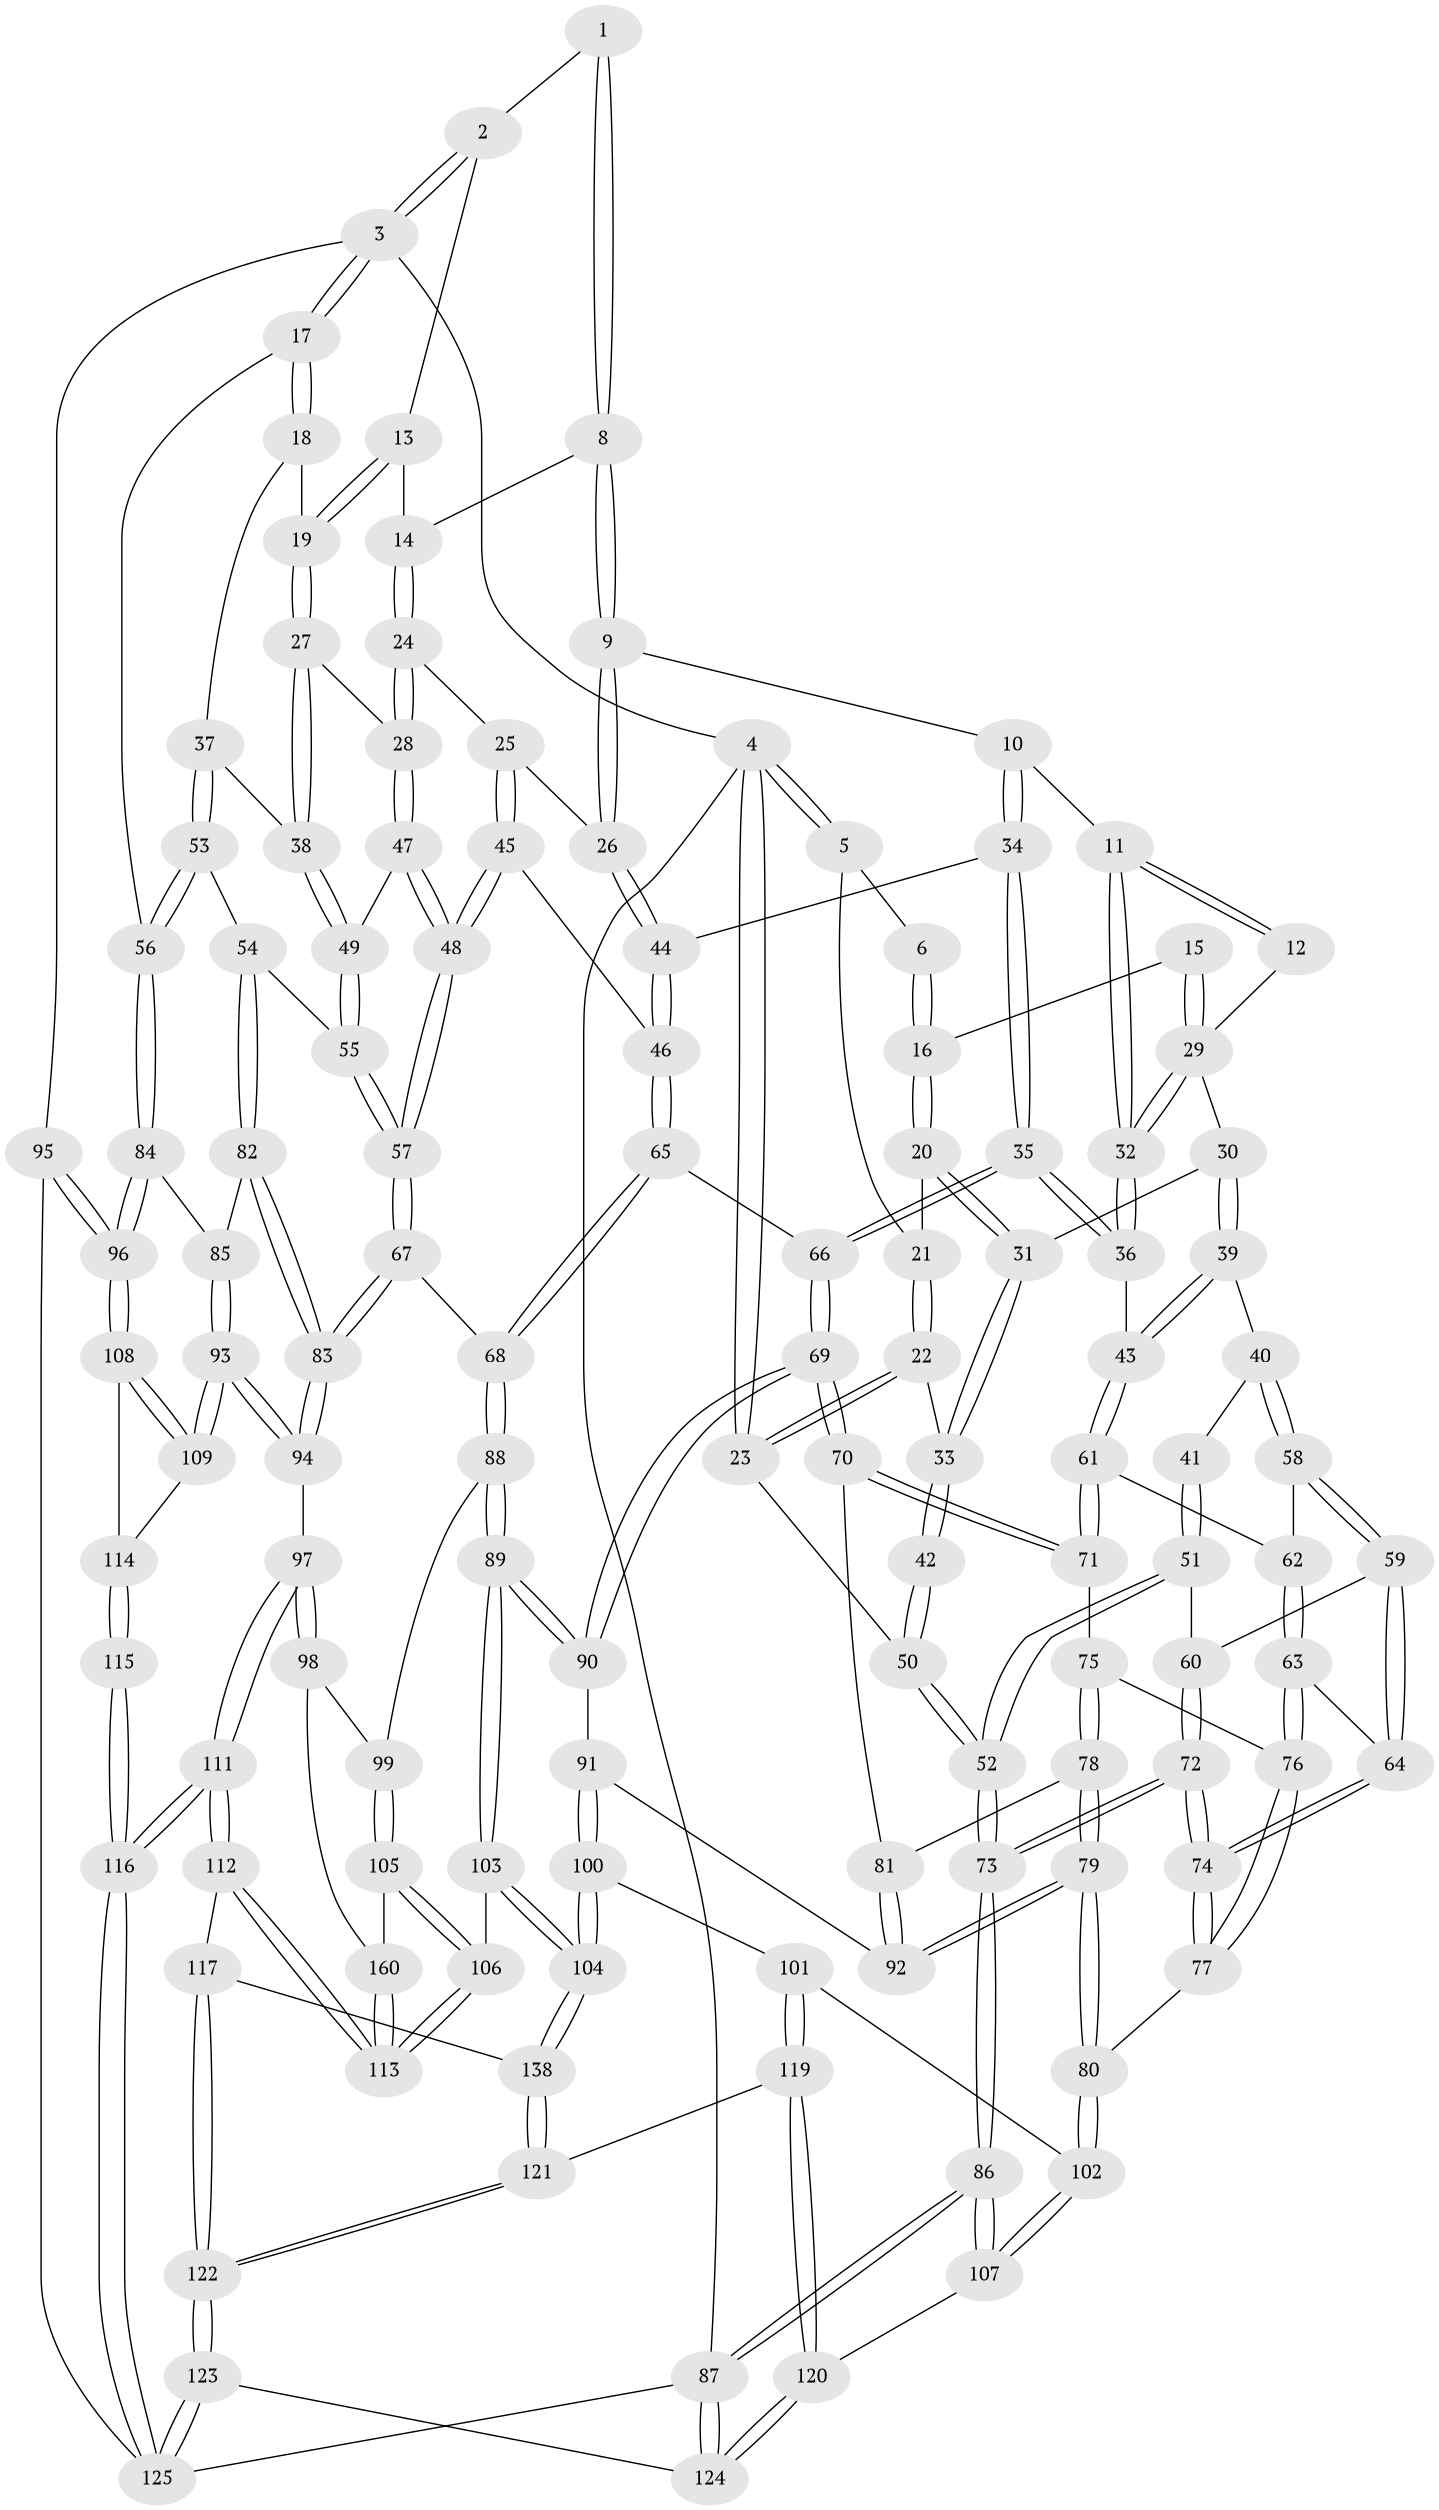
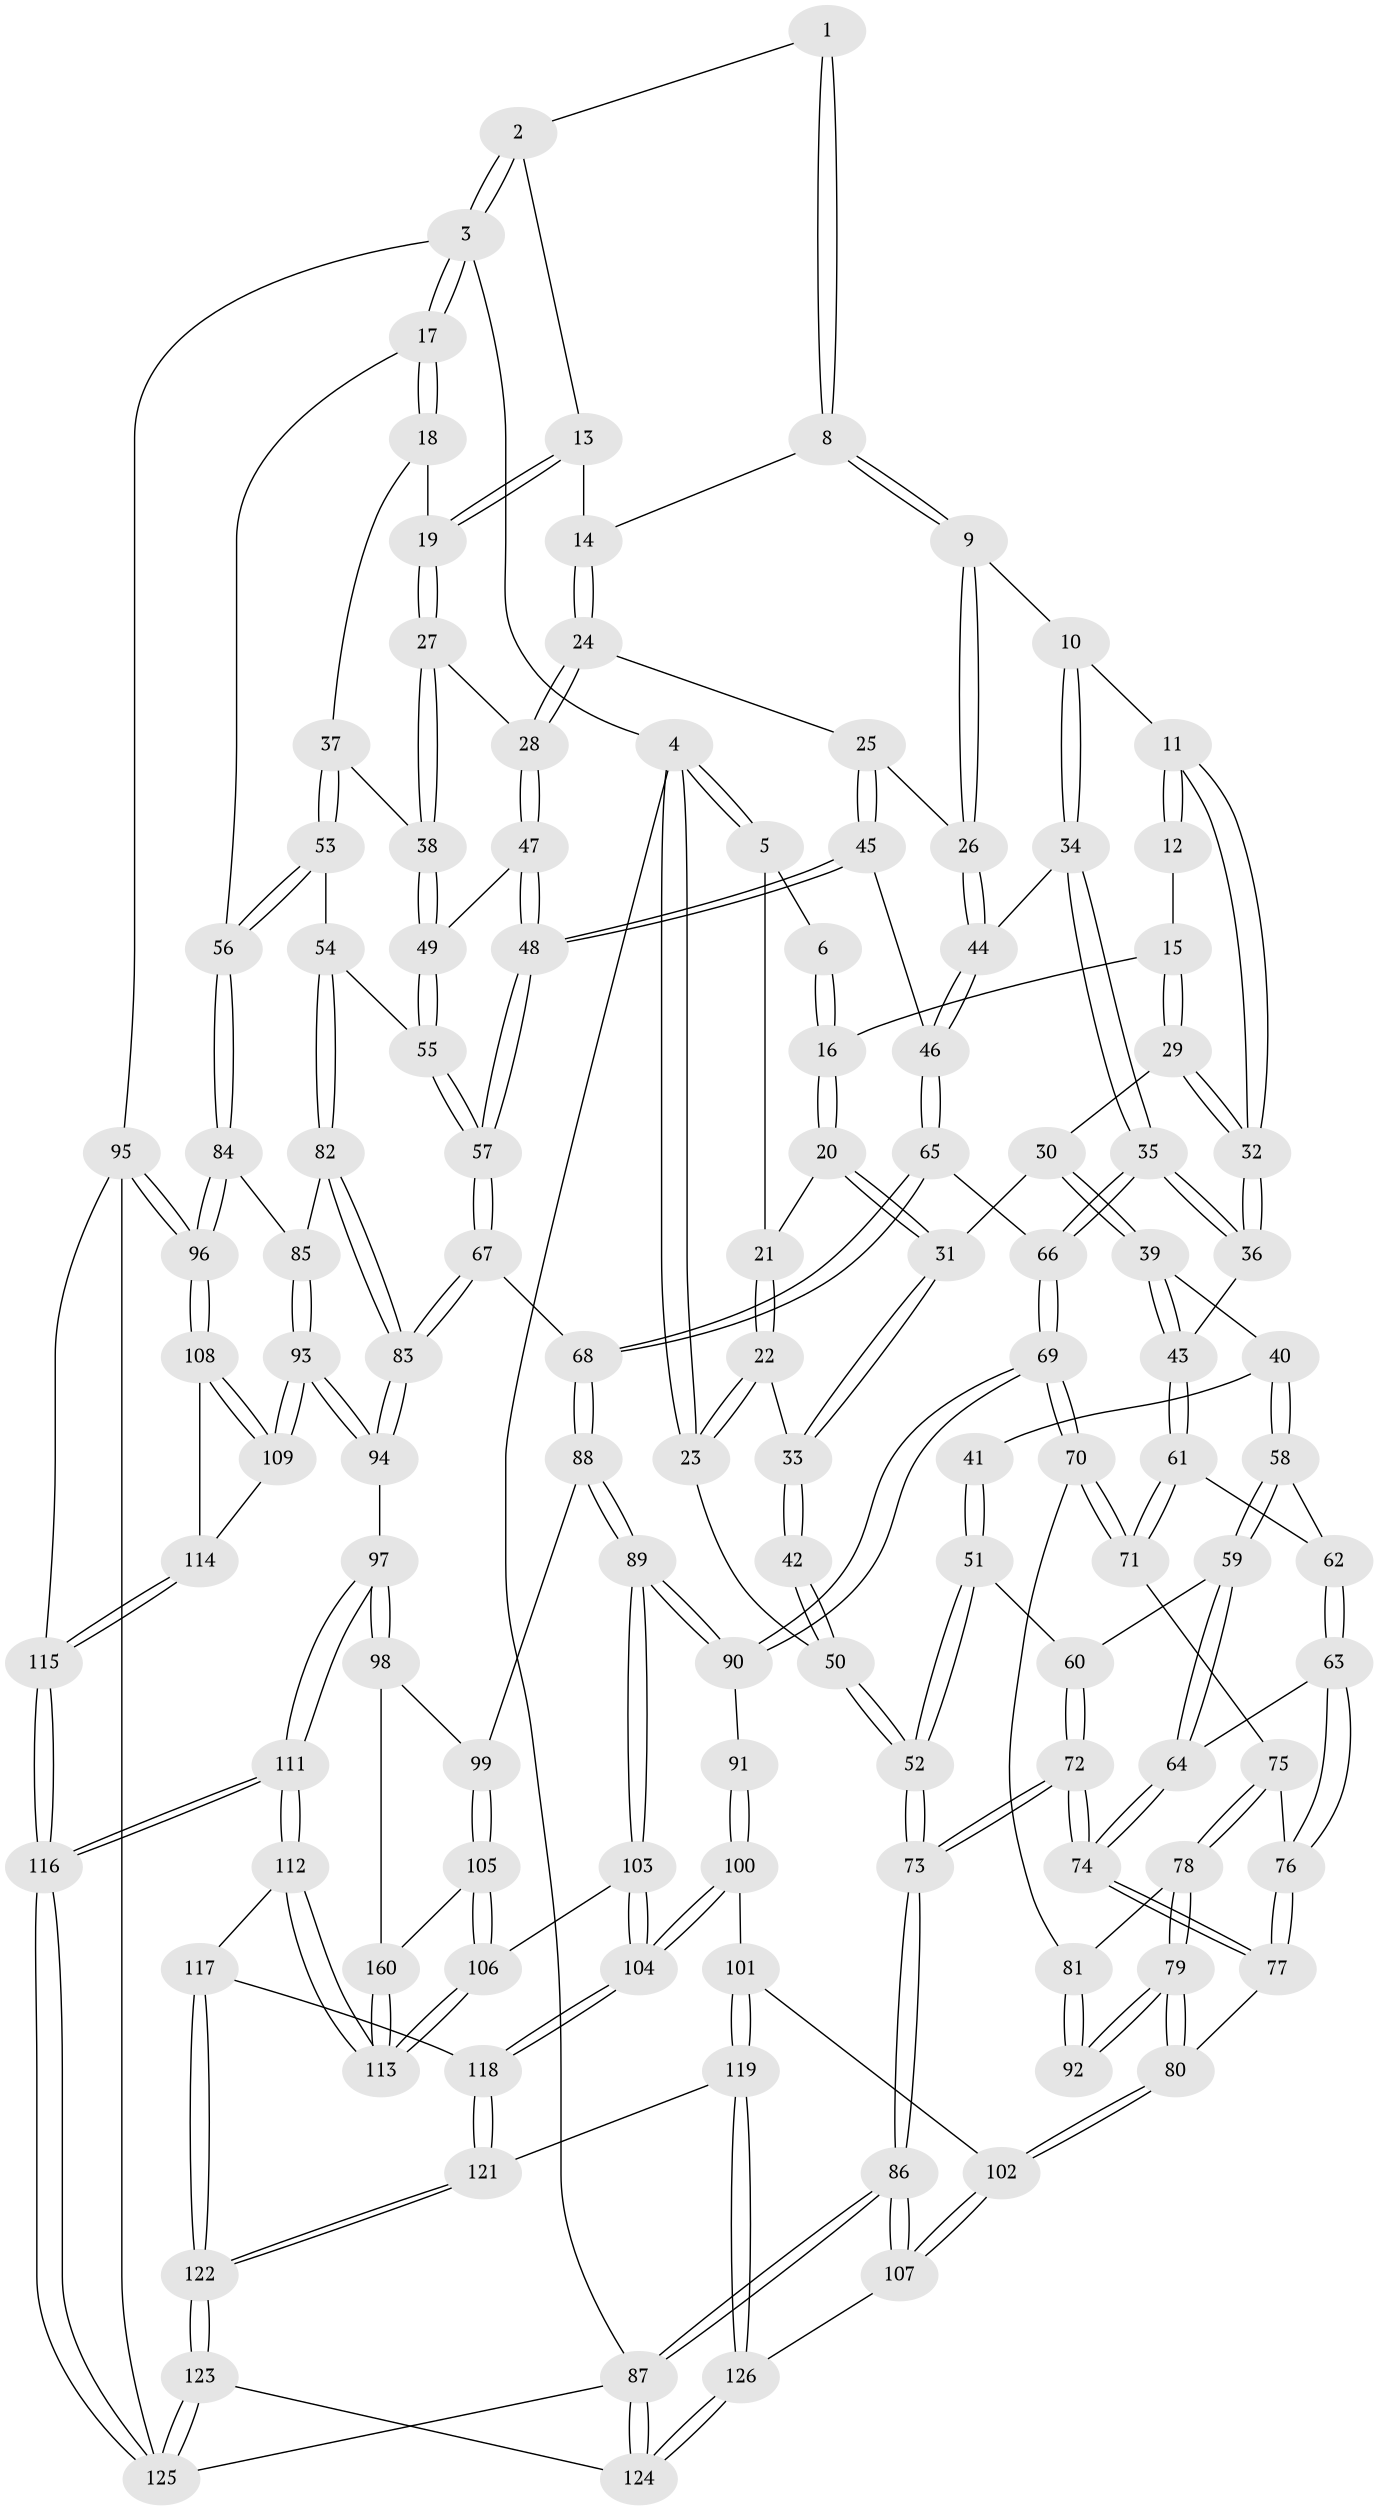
(1245, 1000) -> (1173, 898)
none -> (55, 1403)
(742, 1867) -> none
(537, 2071) -> (483, 2071)
(812, 2377) -> (741, 2377)
